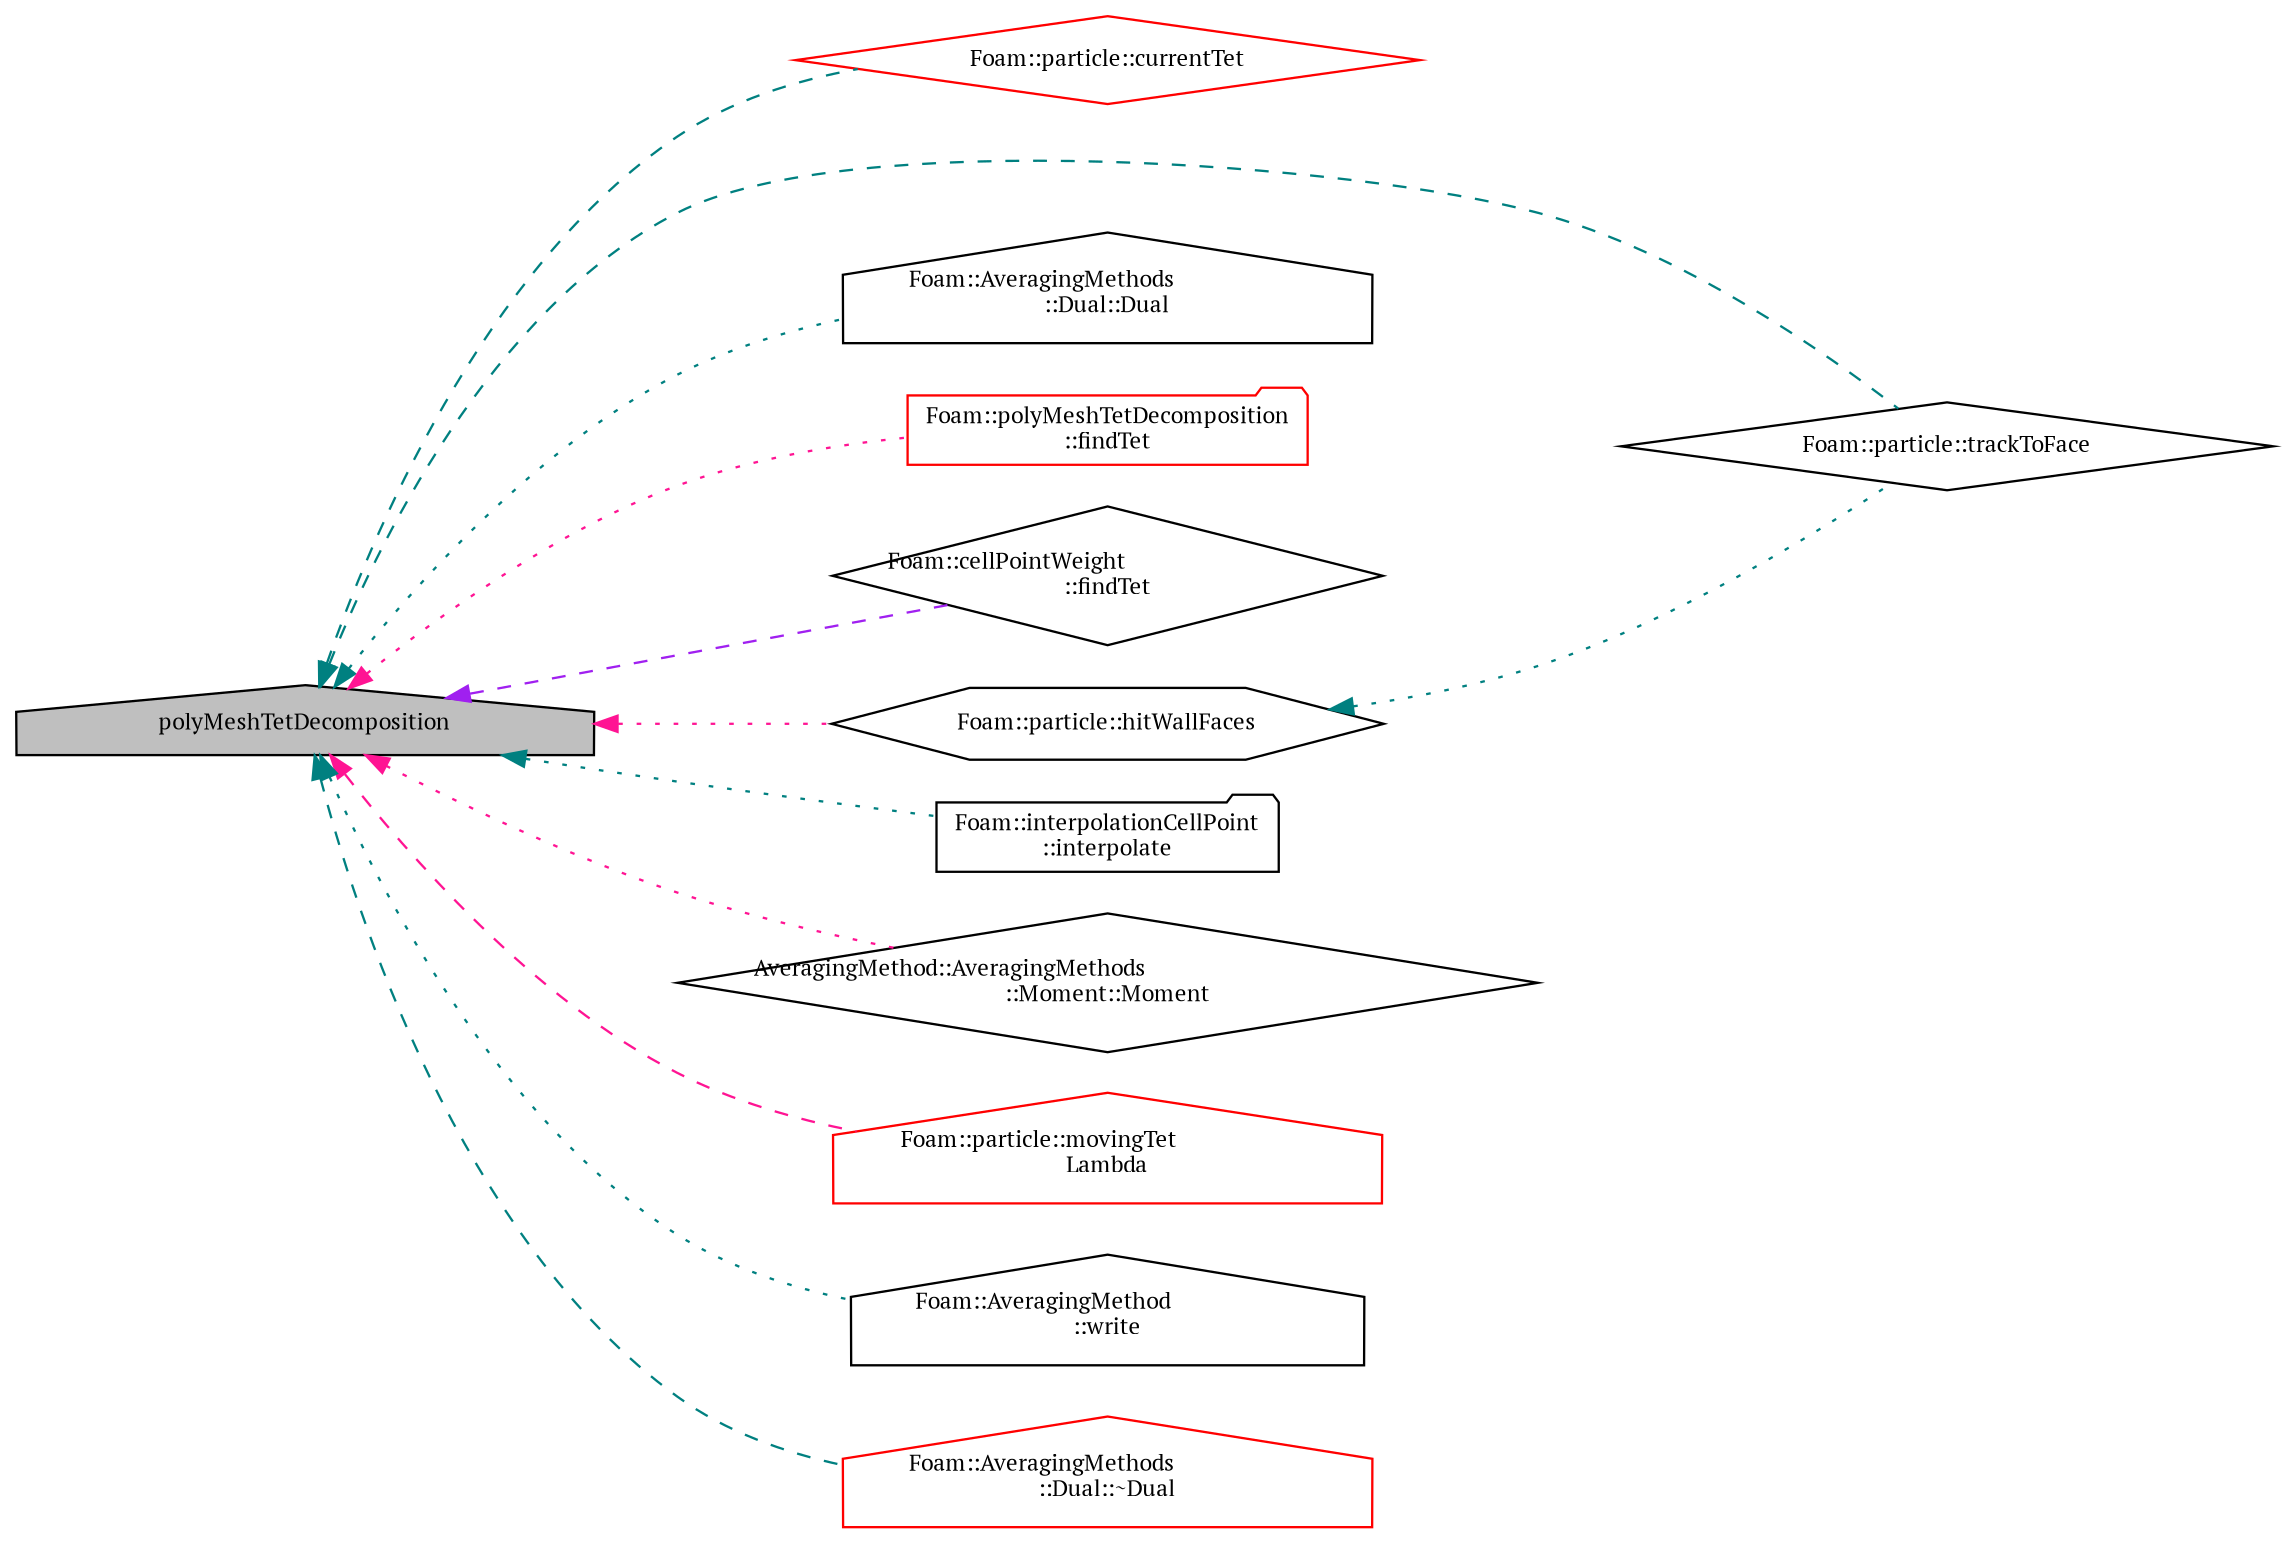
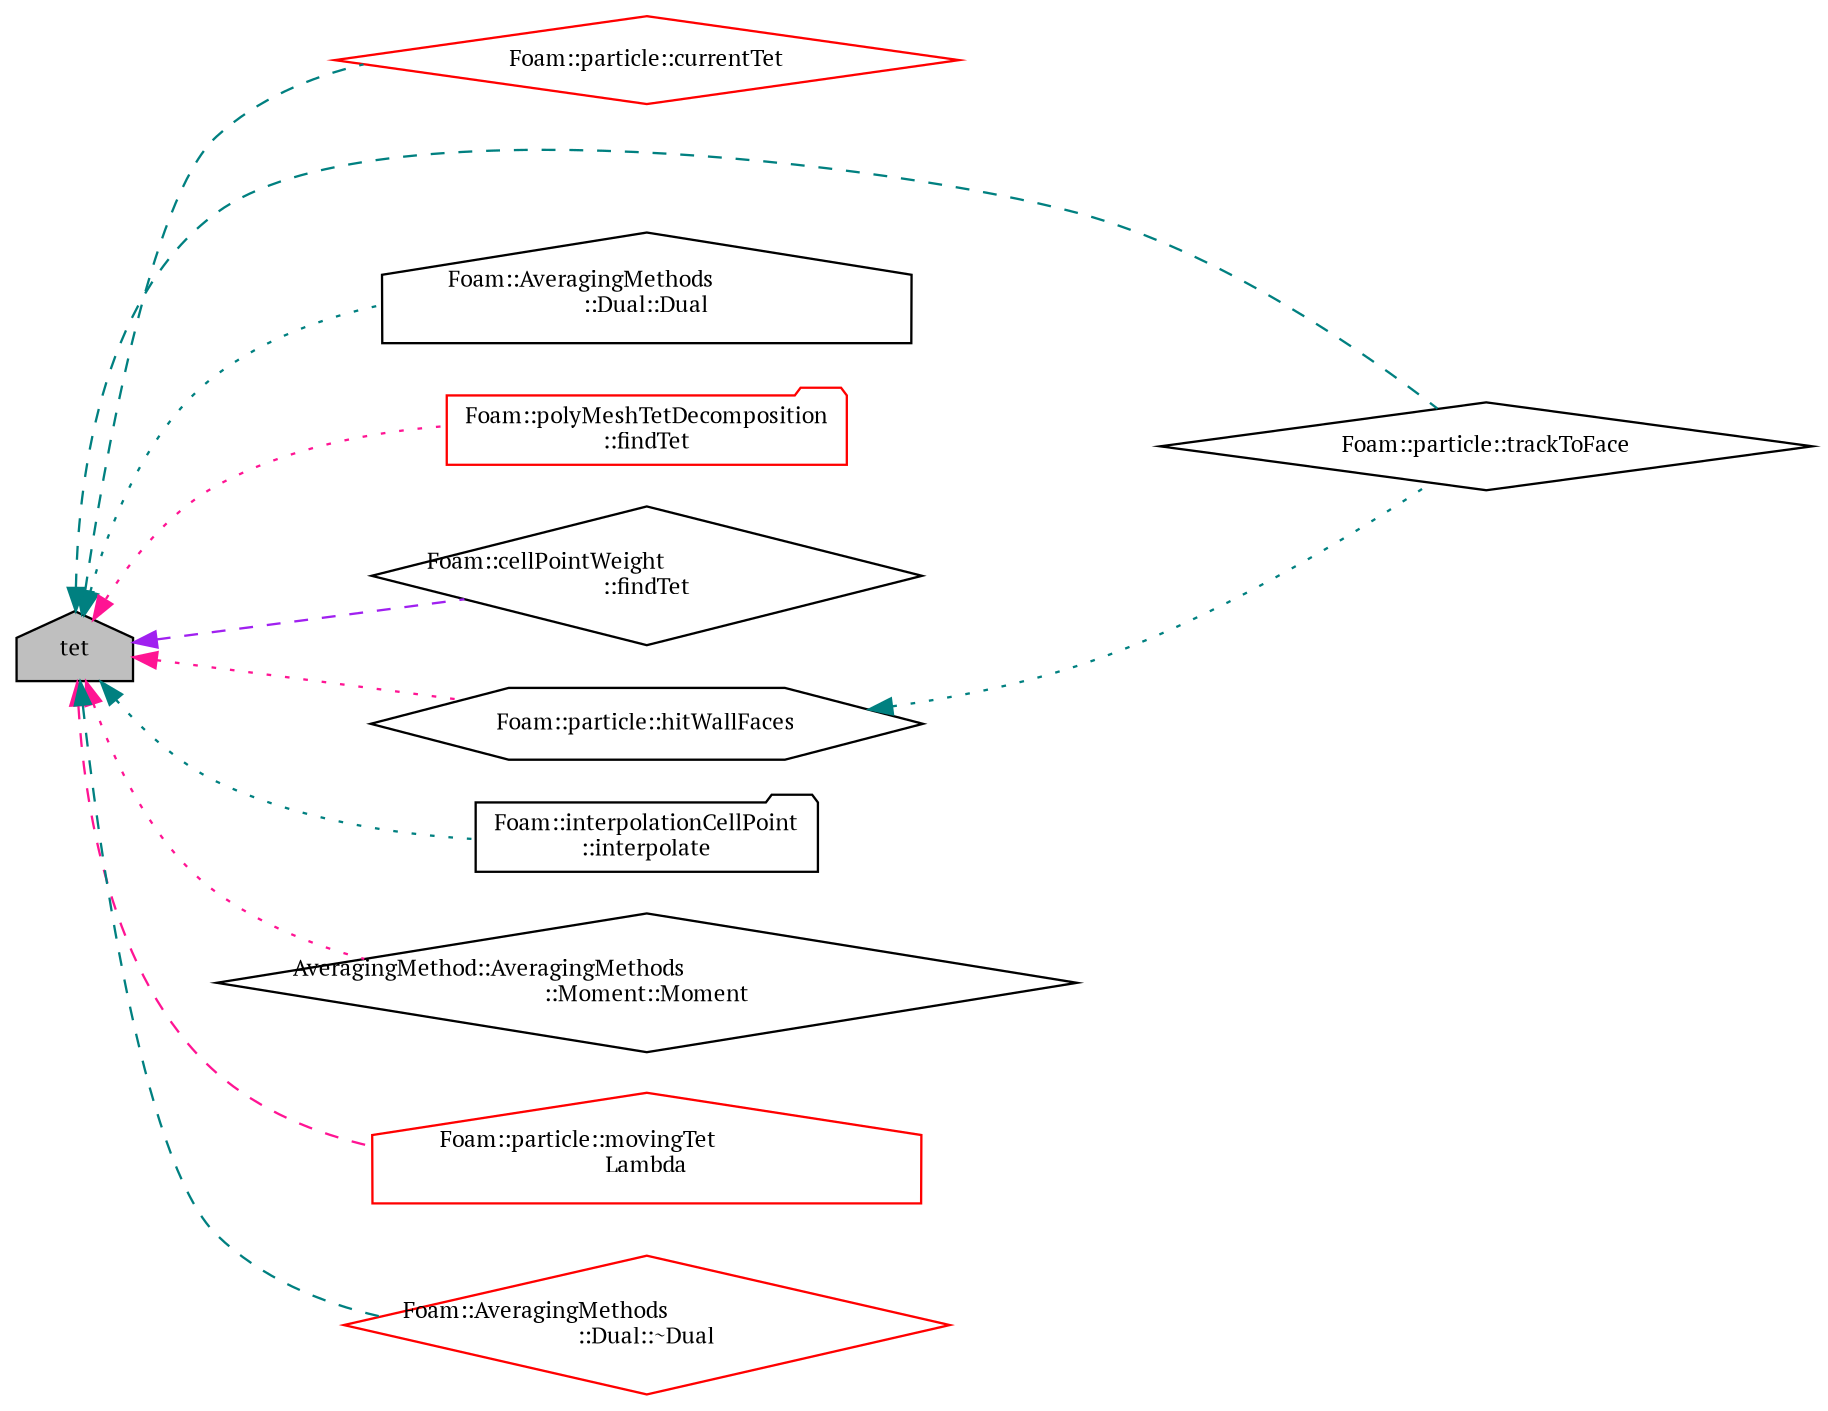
(305, 724) -> (75, 650)
(1108, 1316) -> none
(1108, 1478) -> (647, 1325)
